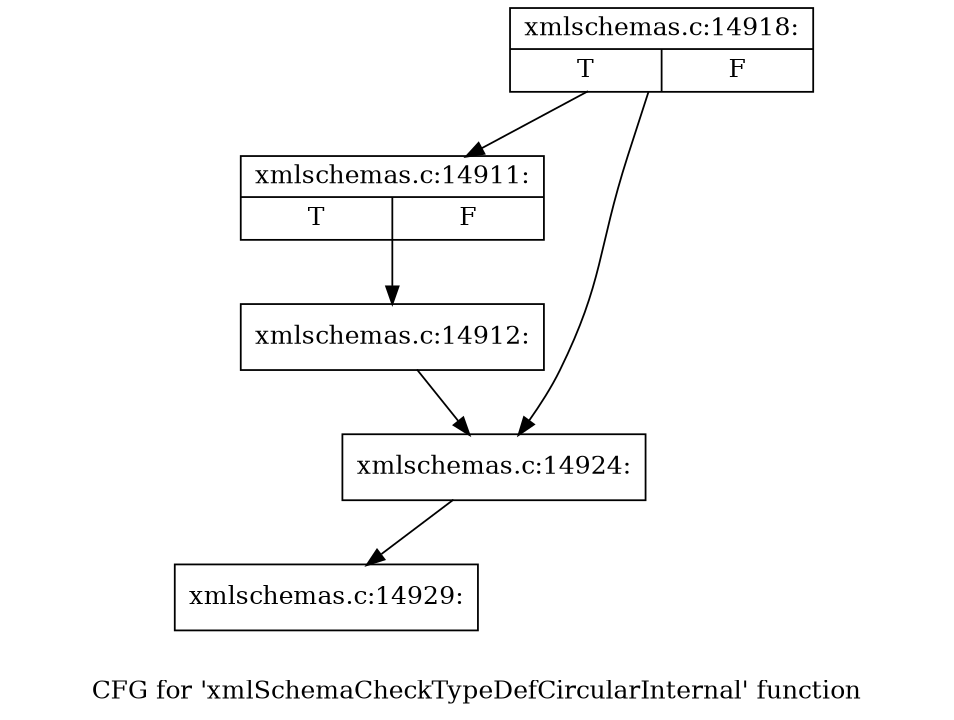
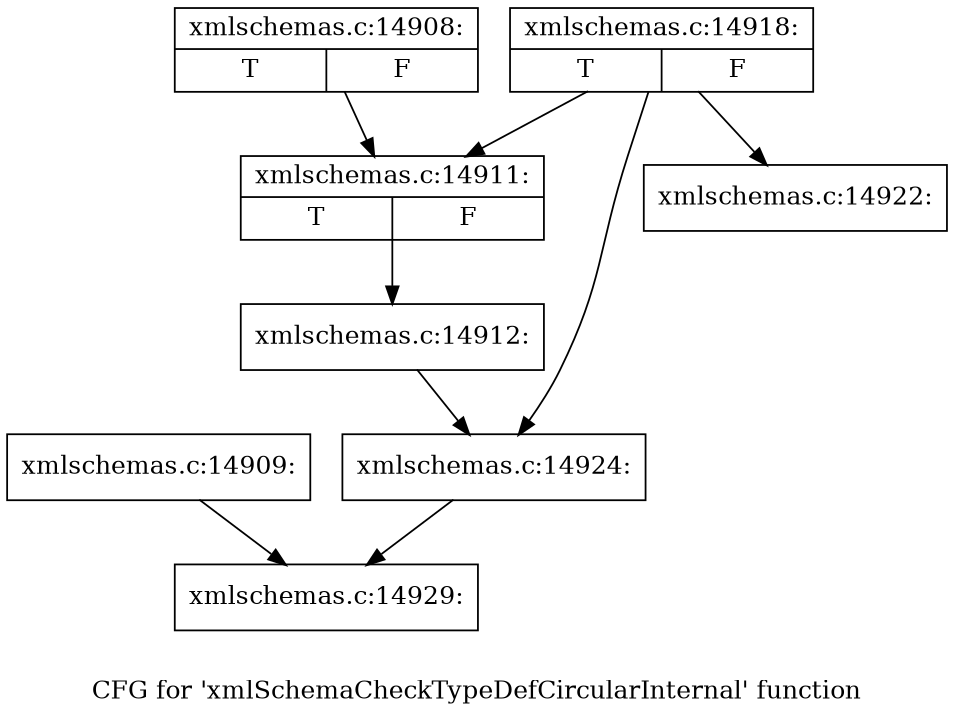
none -> (326, 50)
none -> (795, 198)
none -> (159, 467)
